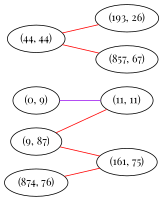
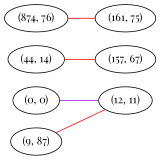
(127, 18) -> none
(36, 39) -> (36, 59)
(127, 59) -> (125, 59)
(36, 100) -> (36, 100)
(127, 100) -> (125, 100)
(80, 151) -> none
